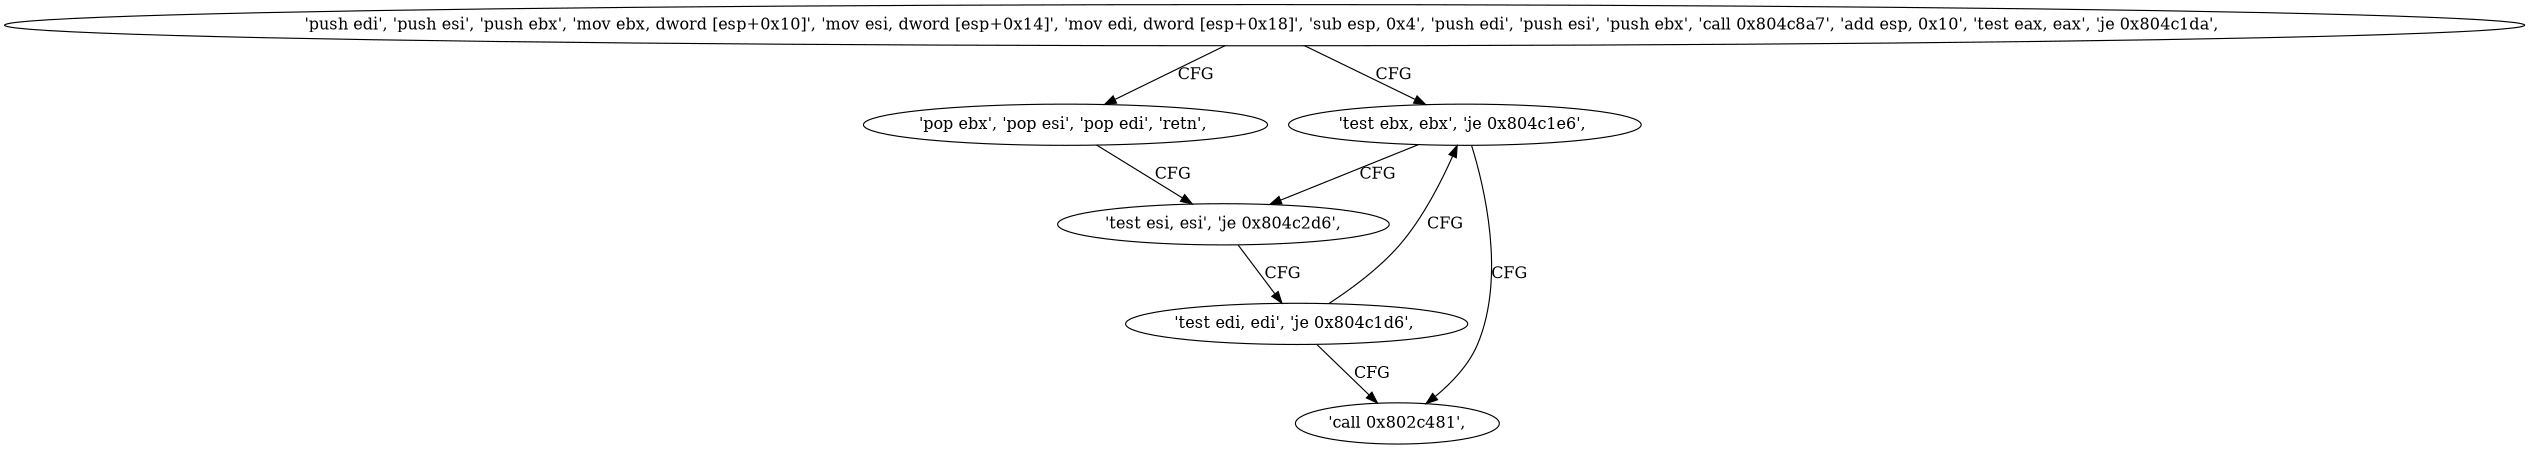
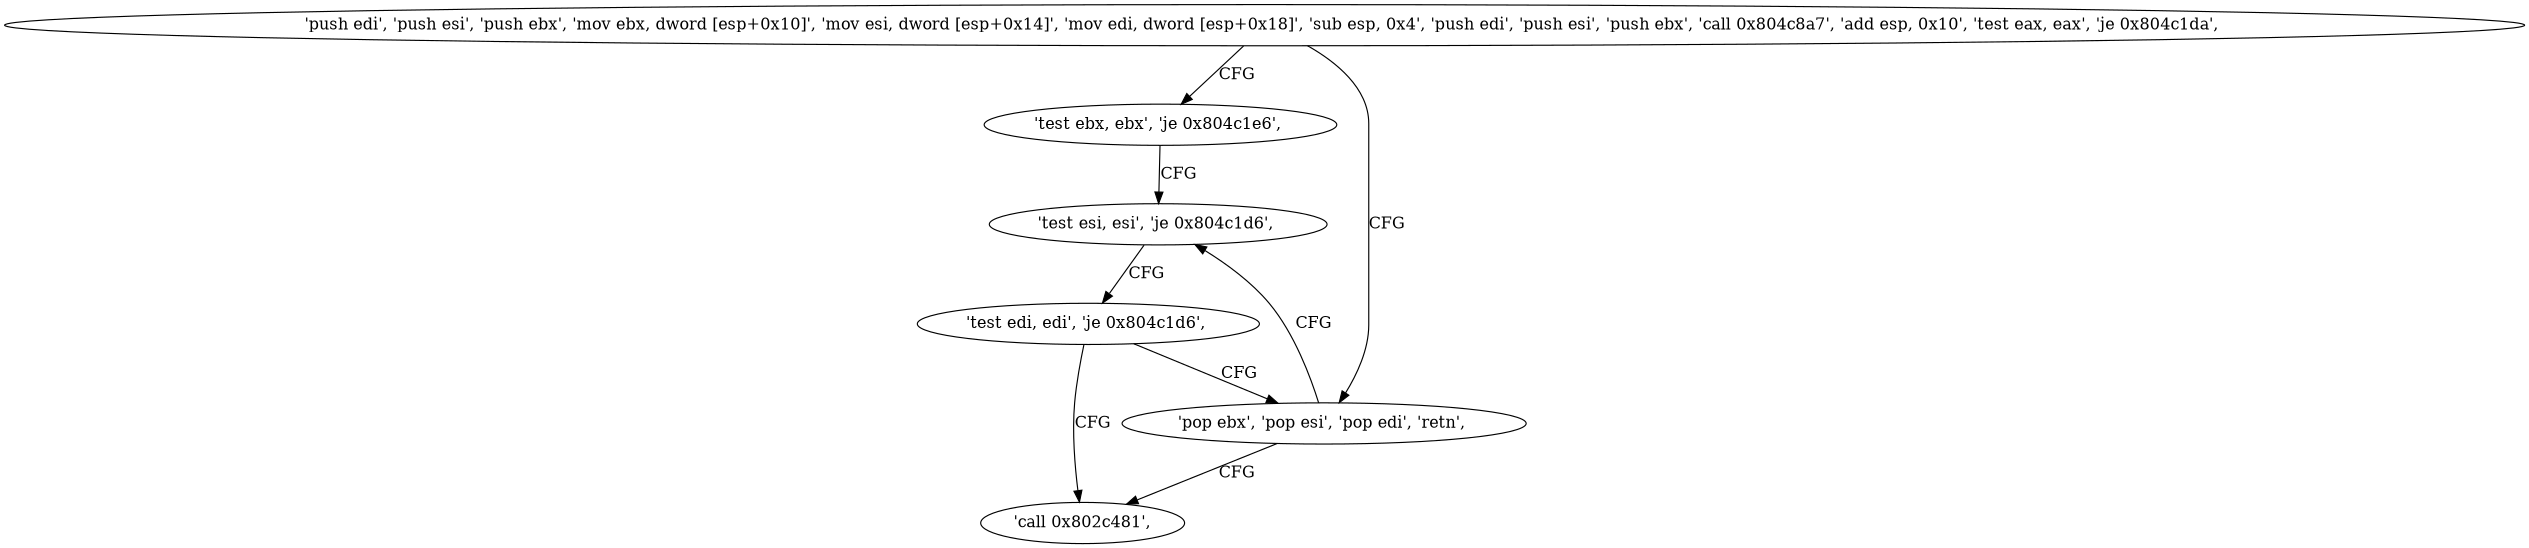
(1223, 224) -> (1158, 224)
(1403, 240) -> (1201, 371)
(1491, 278) -> (1207, 472)
